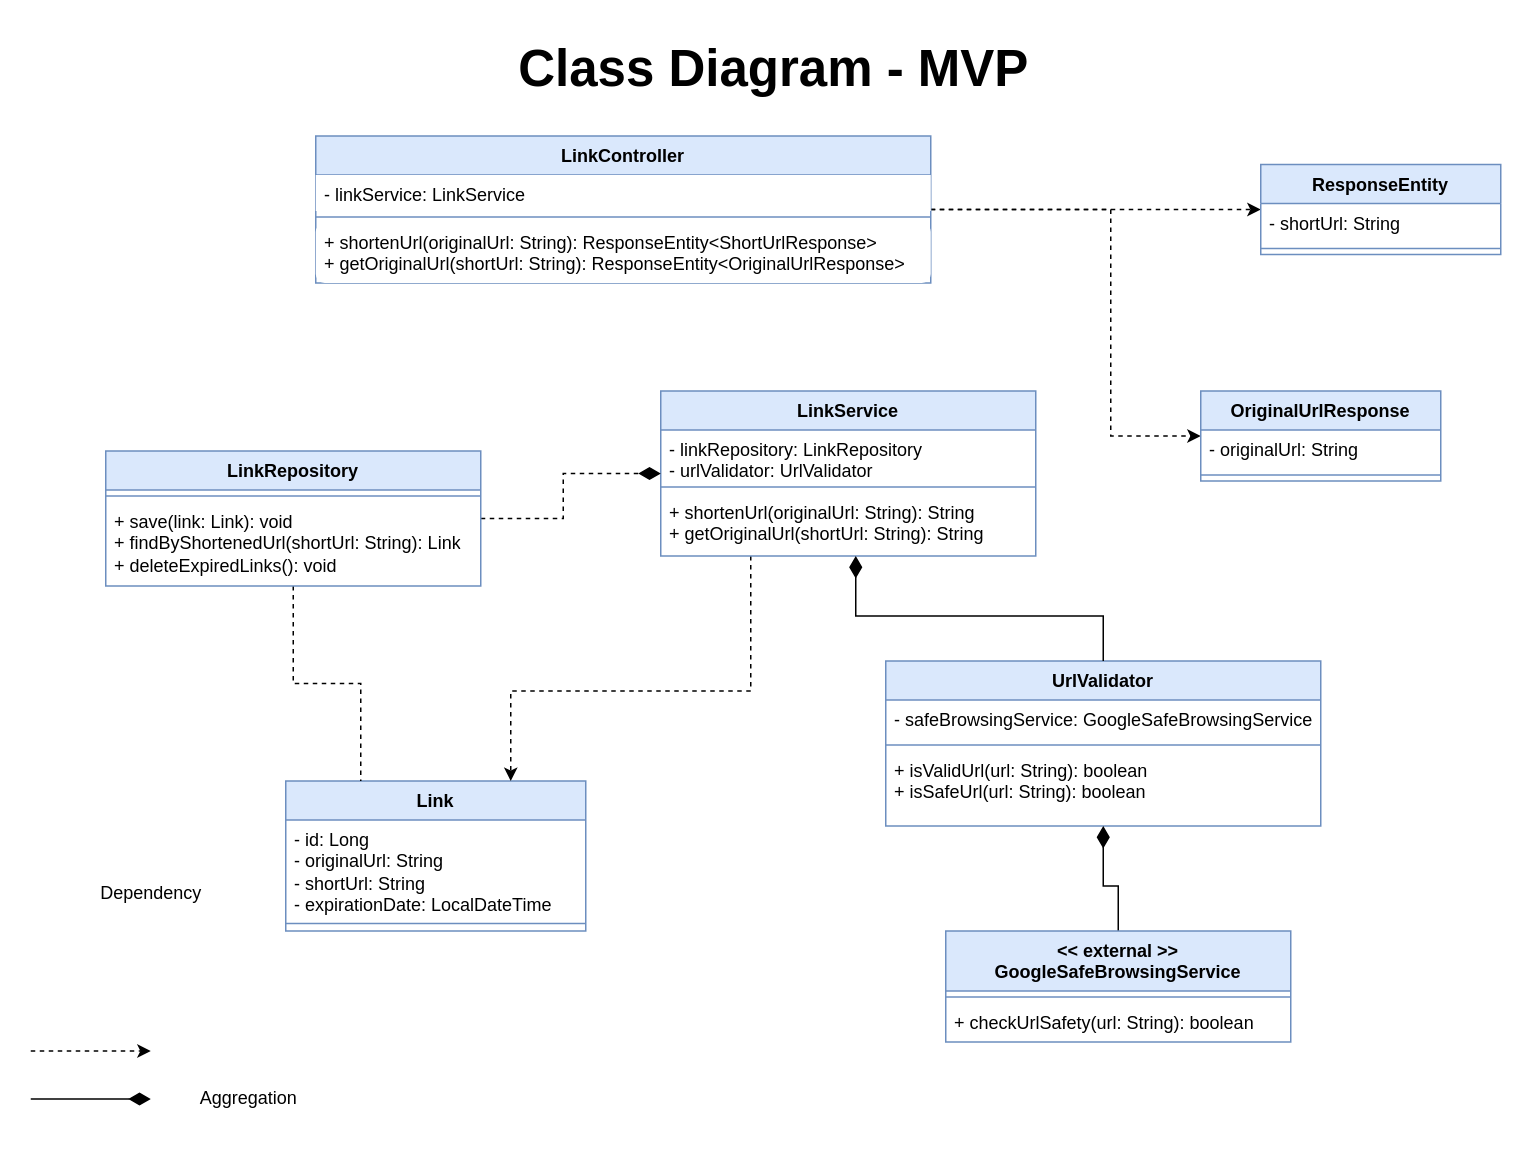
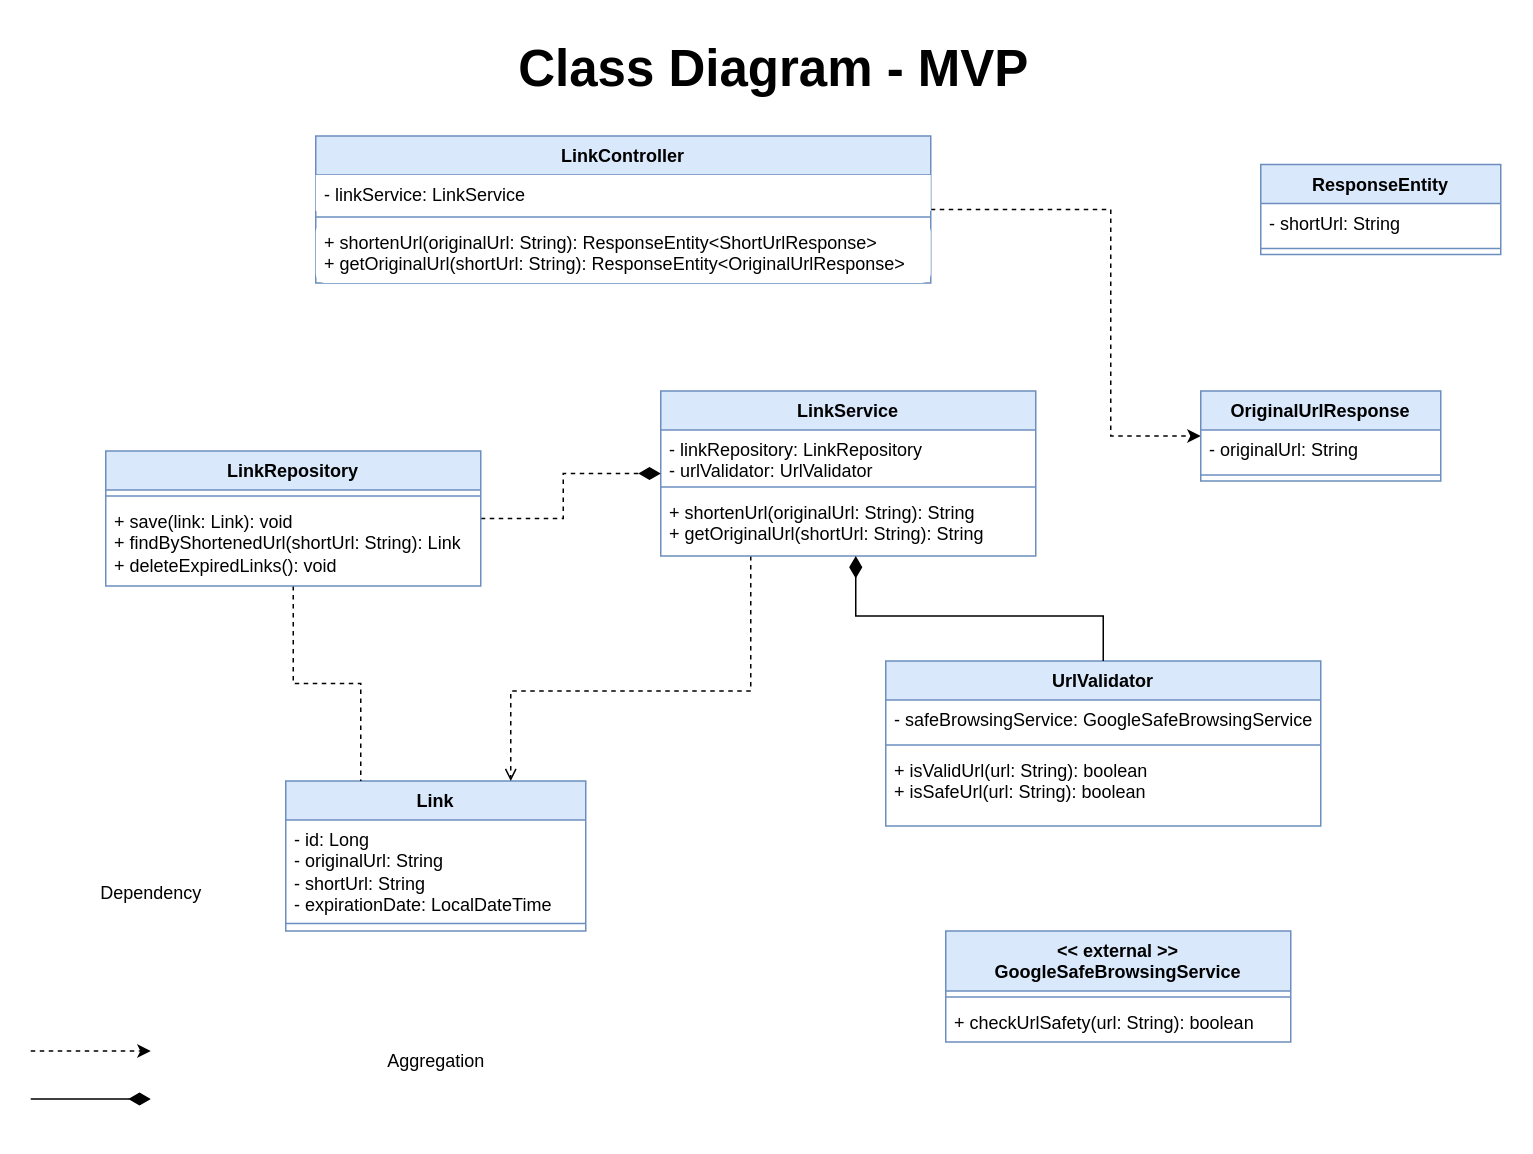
(1182, 209) -> none
(511, 769) -> (511, 771)
(1114, 886) -> none
(248, 1099) -> (436, 1061)
